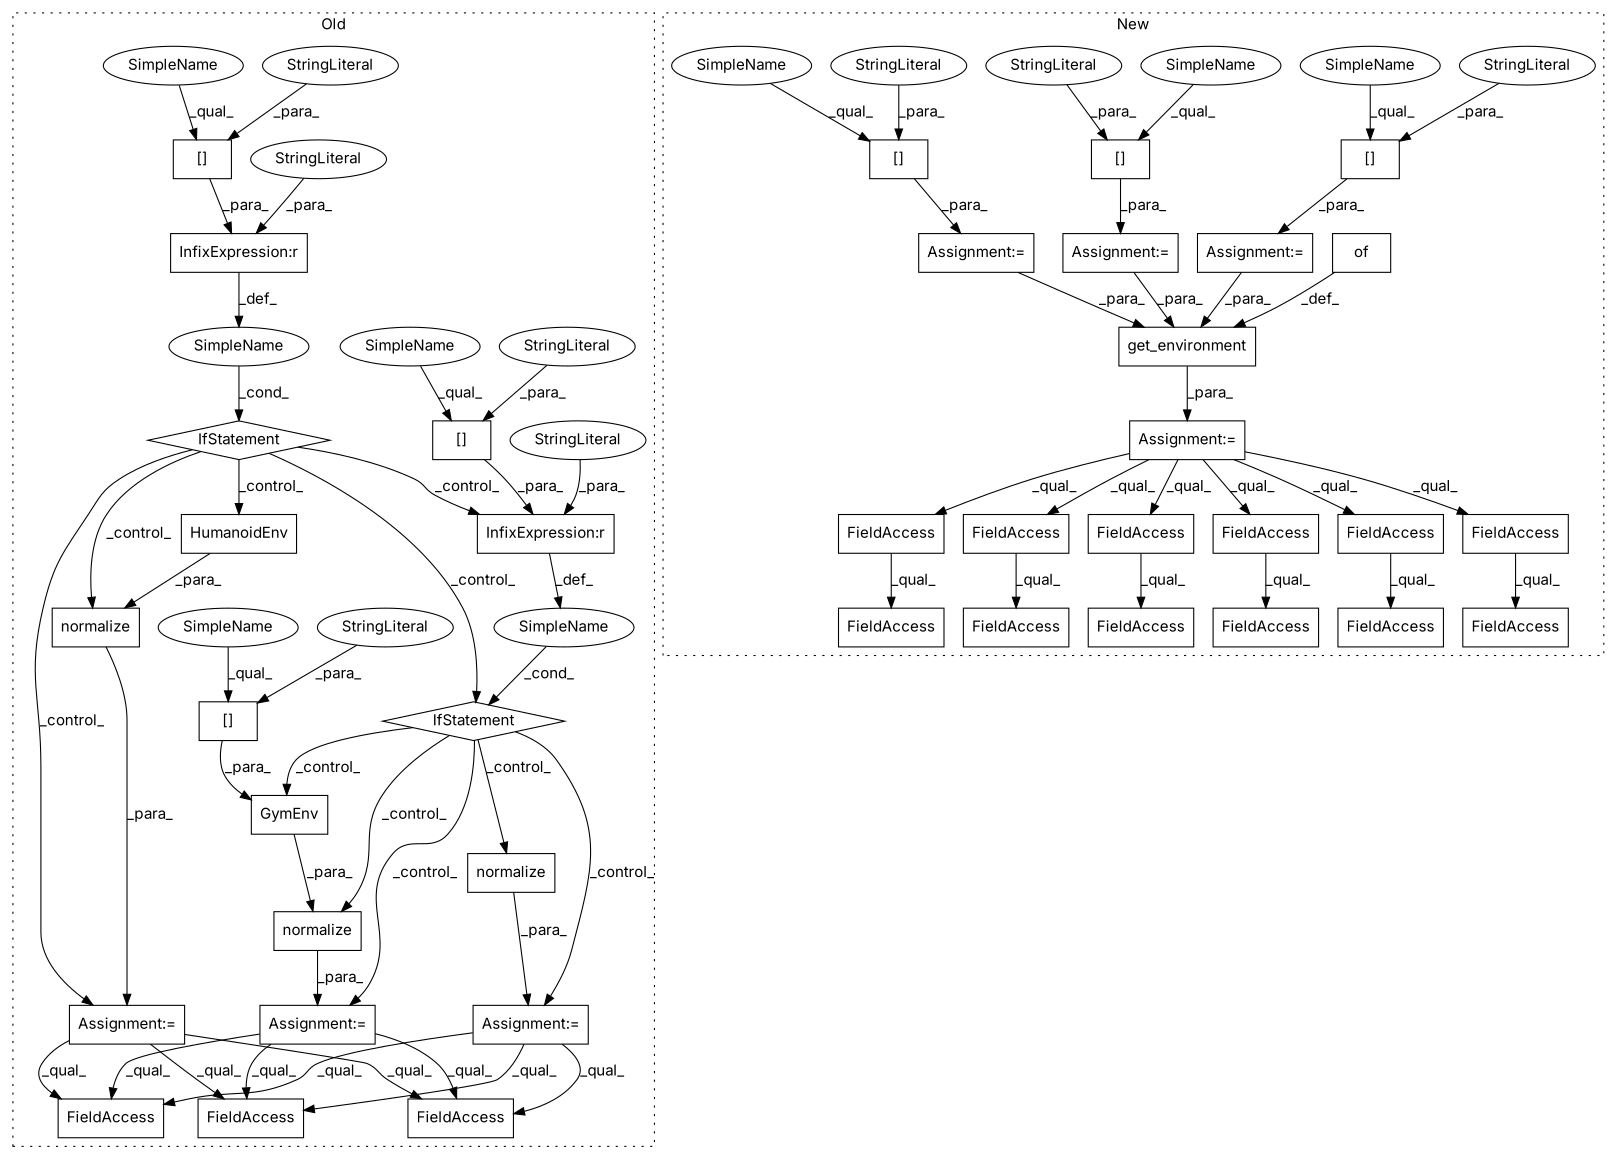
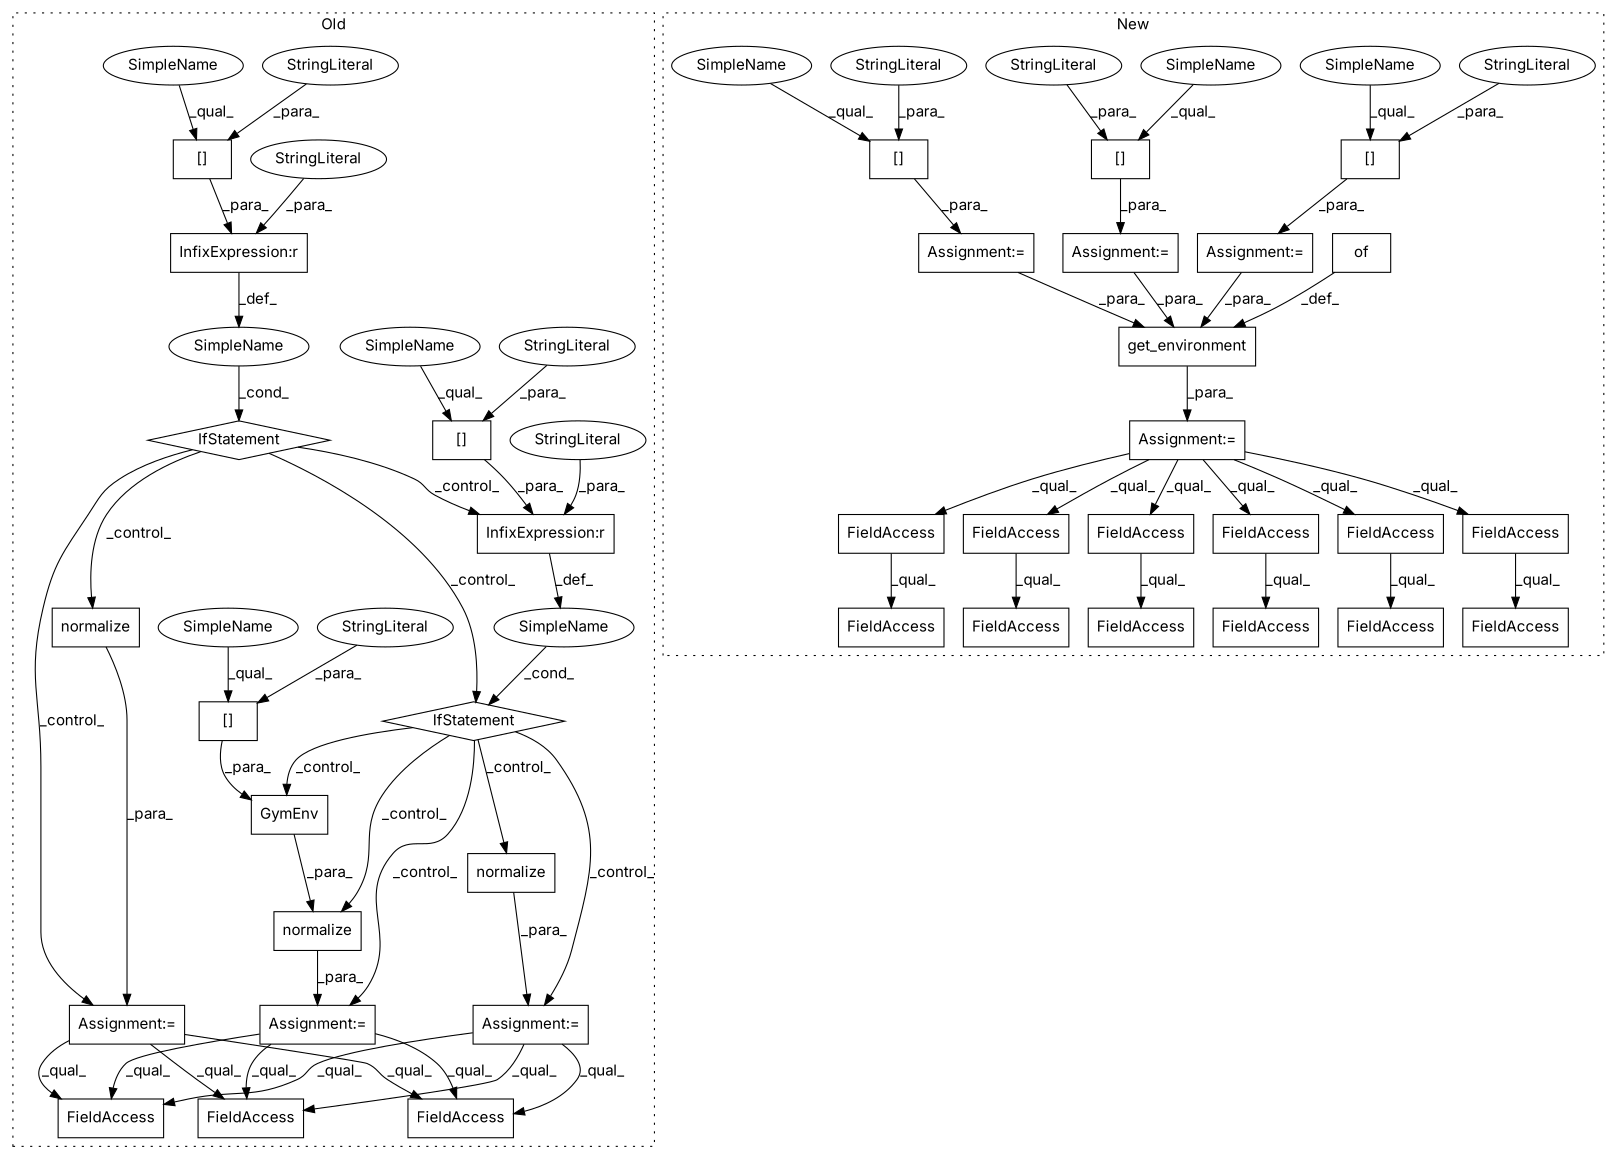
(239, 534) -> none
